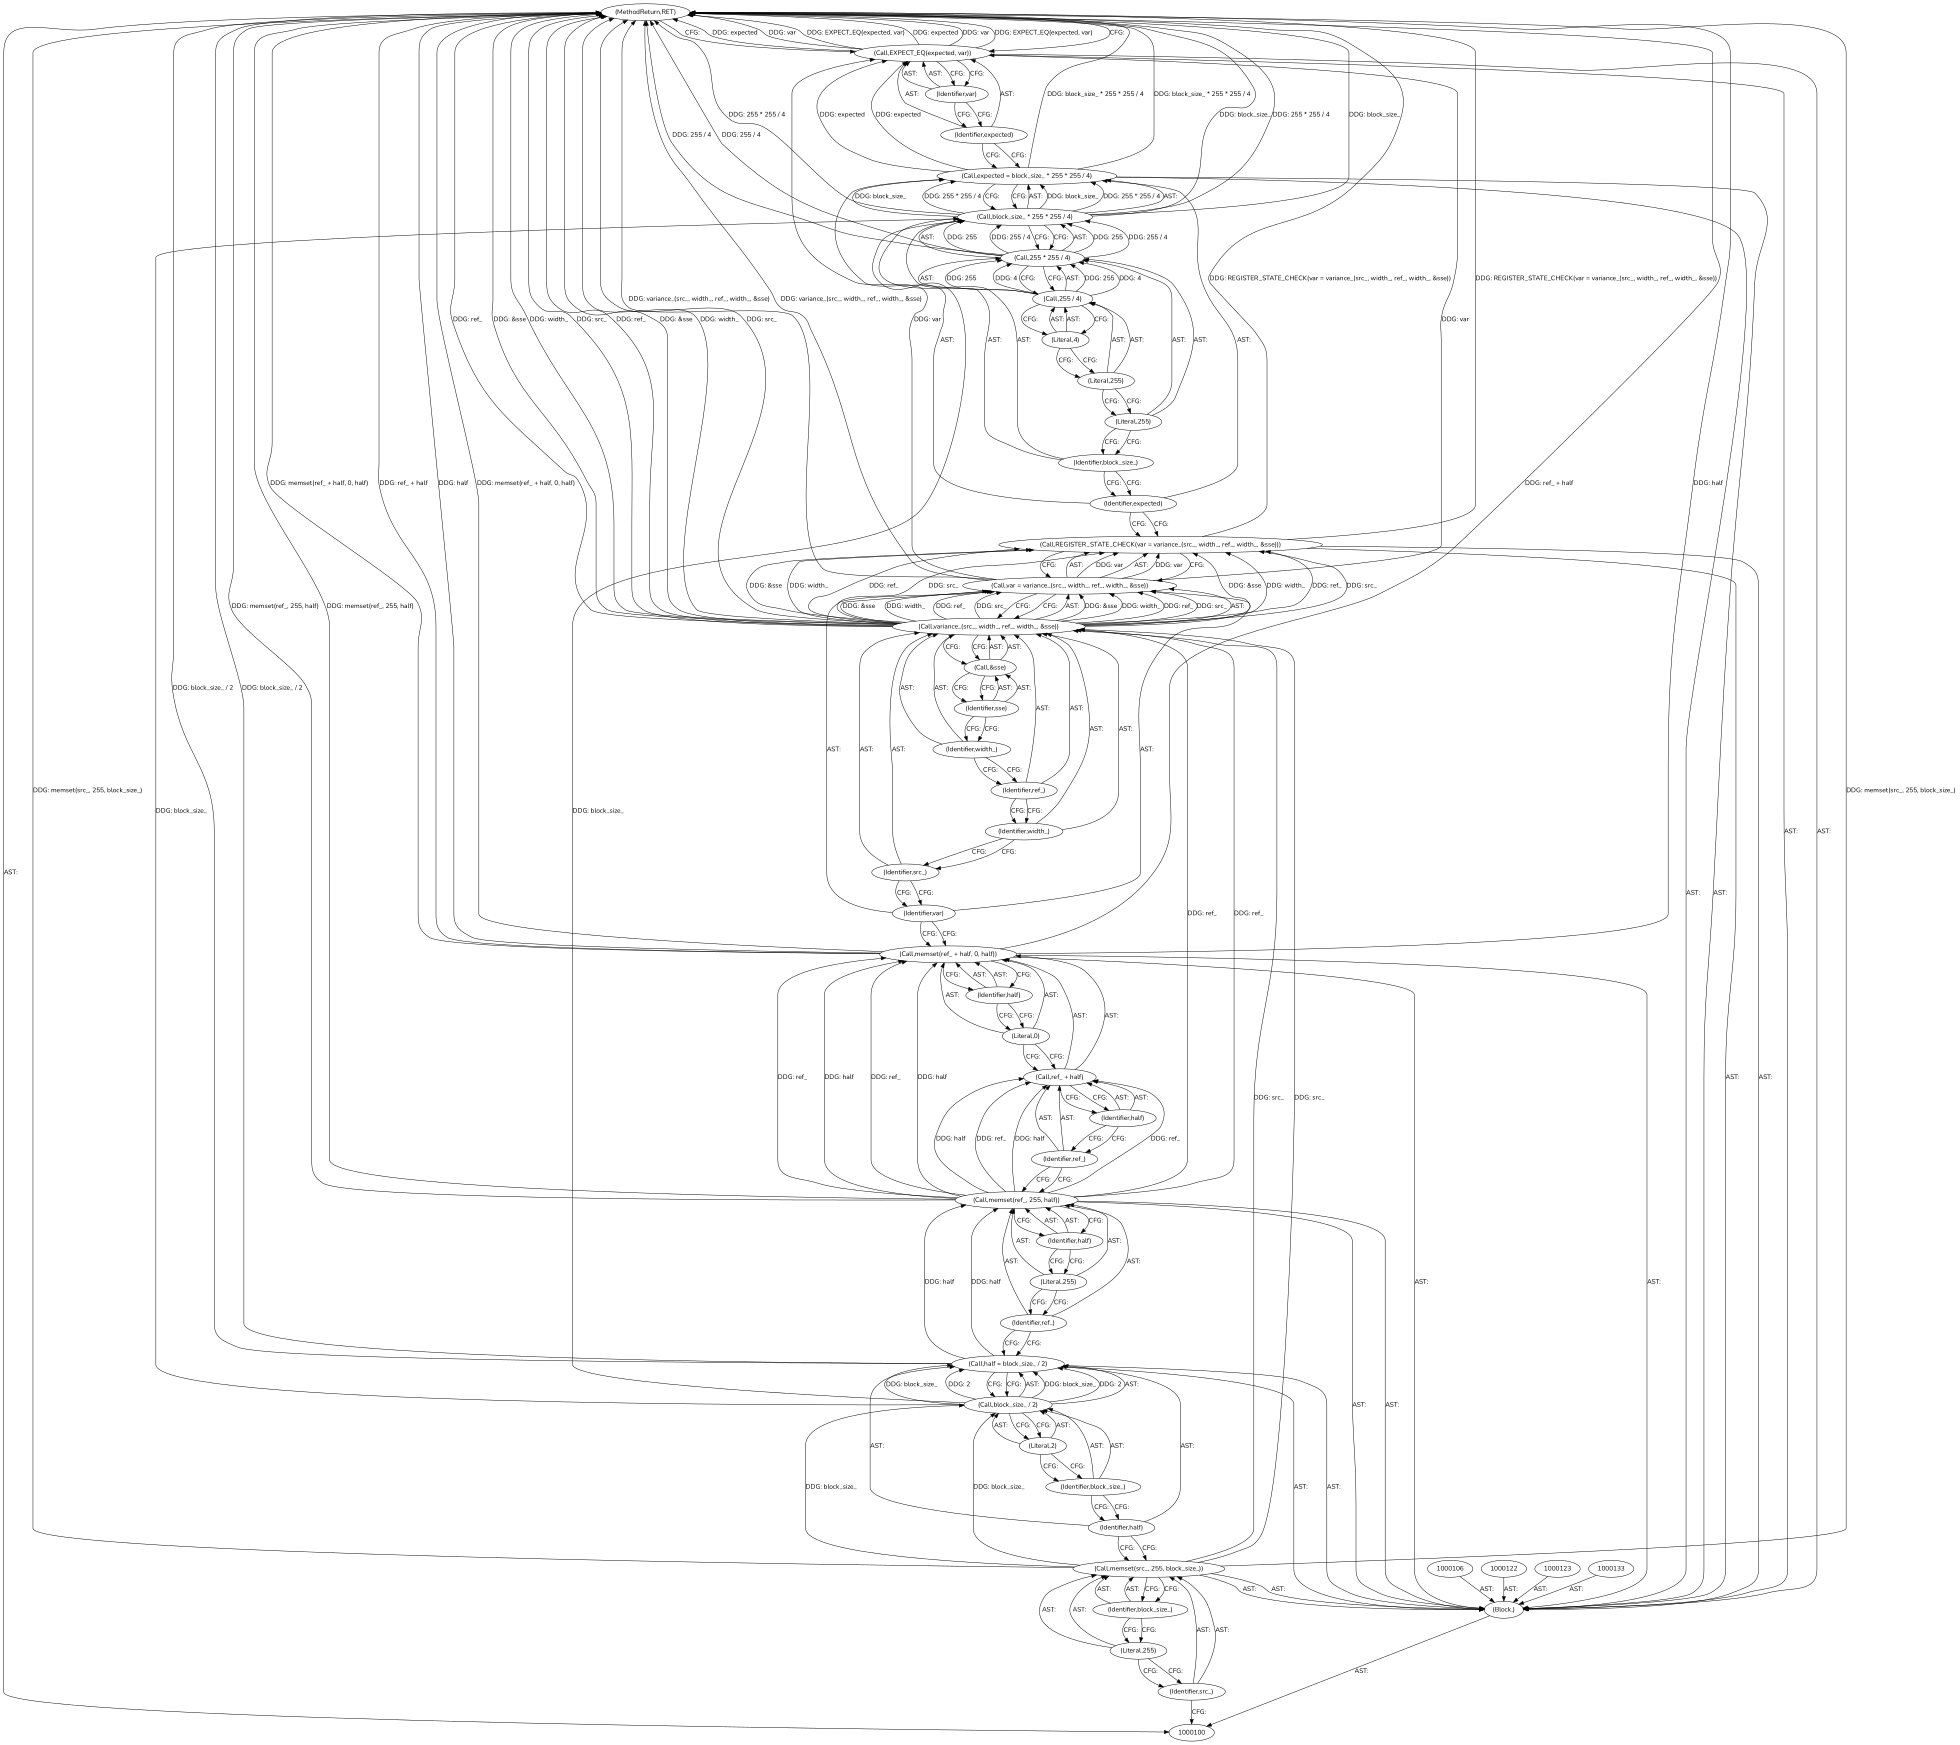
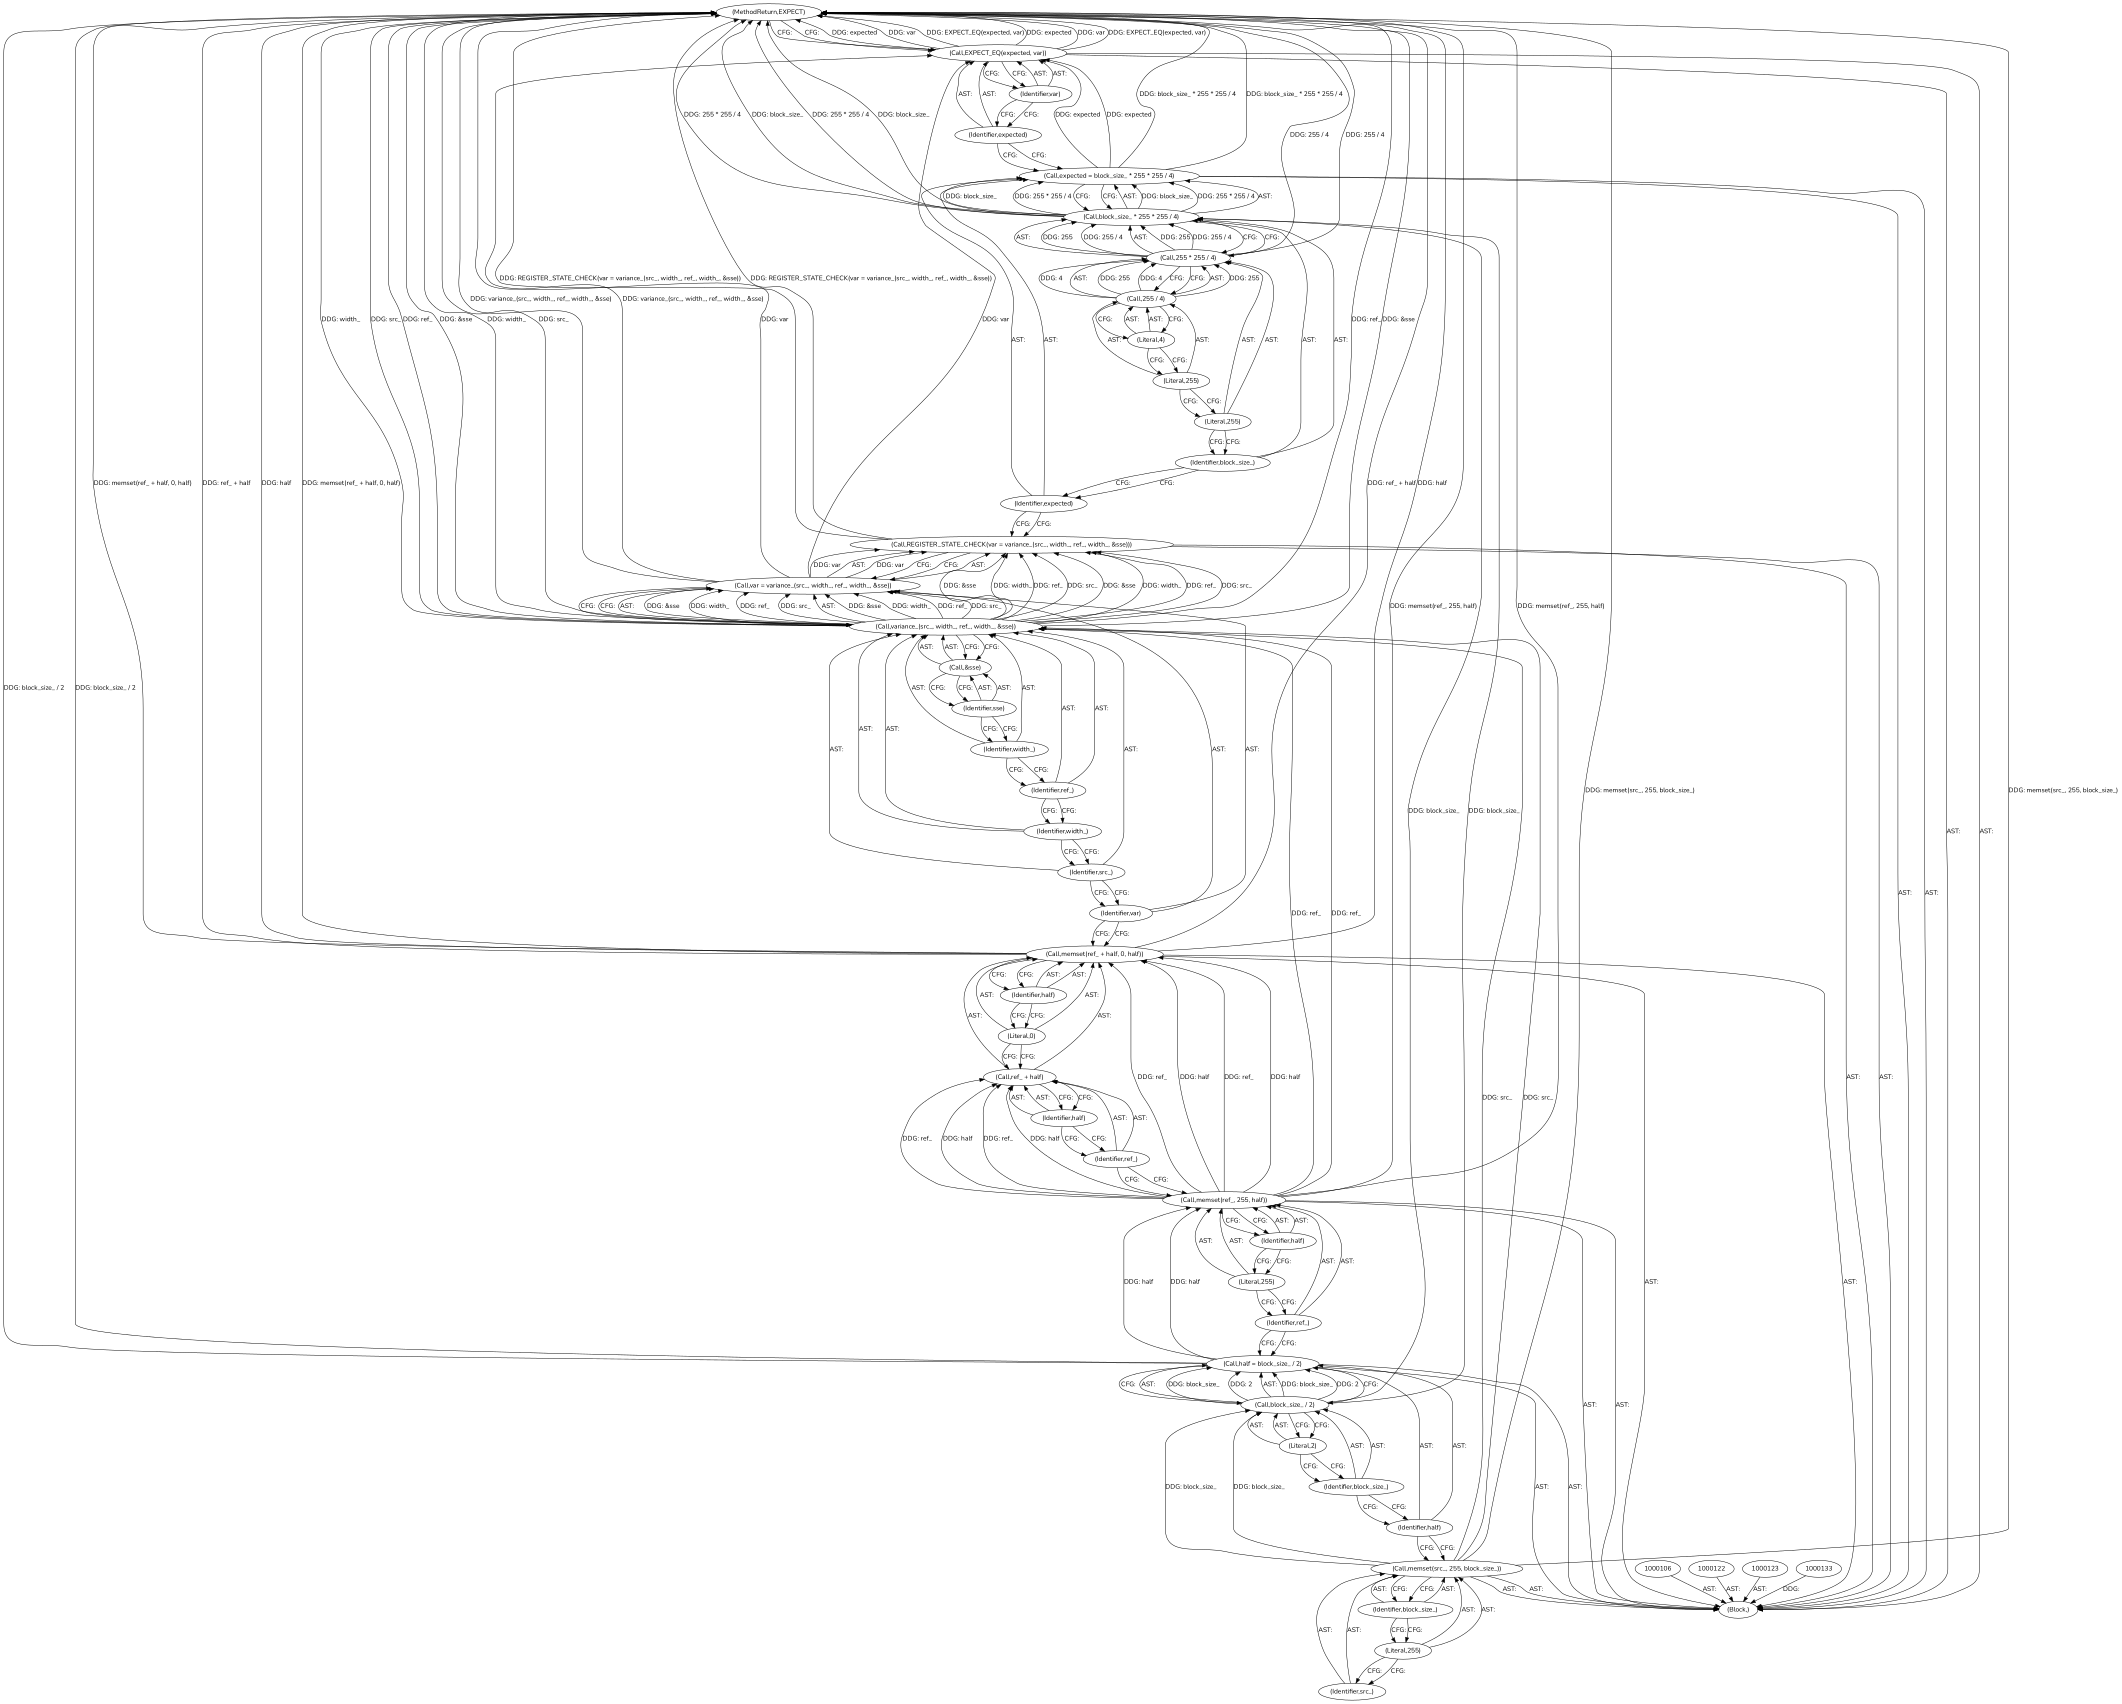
(646, 12) -> (769, 12)
(1577, 1589) -> (1792, 1589)
(1192, 1733) -> none
